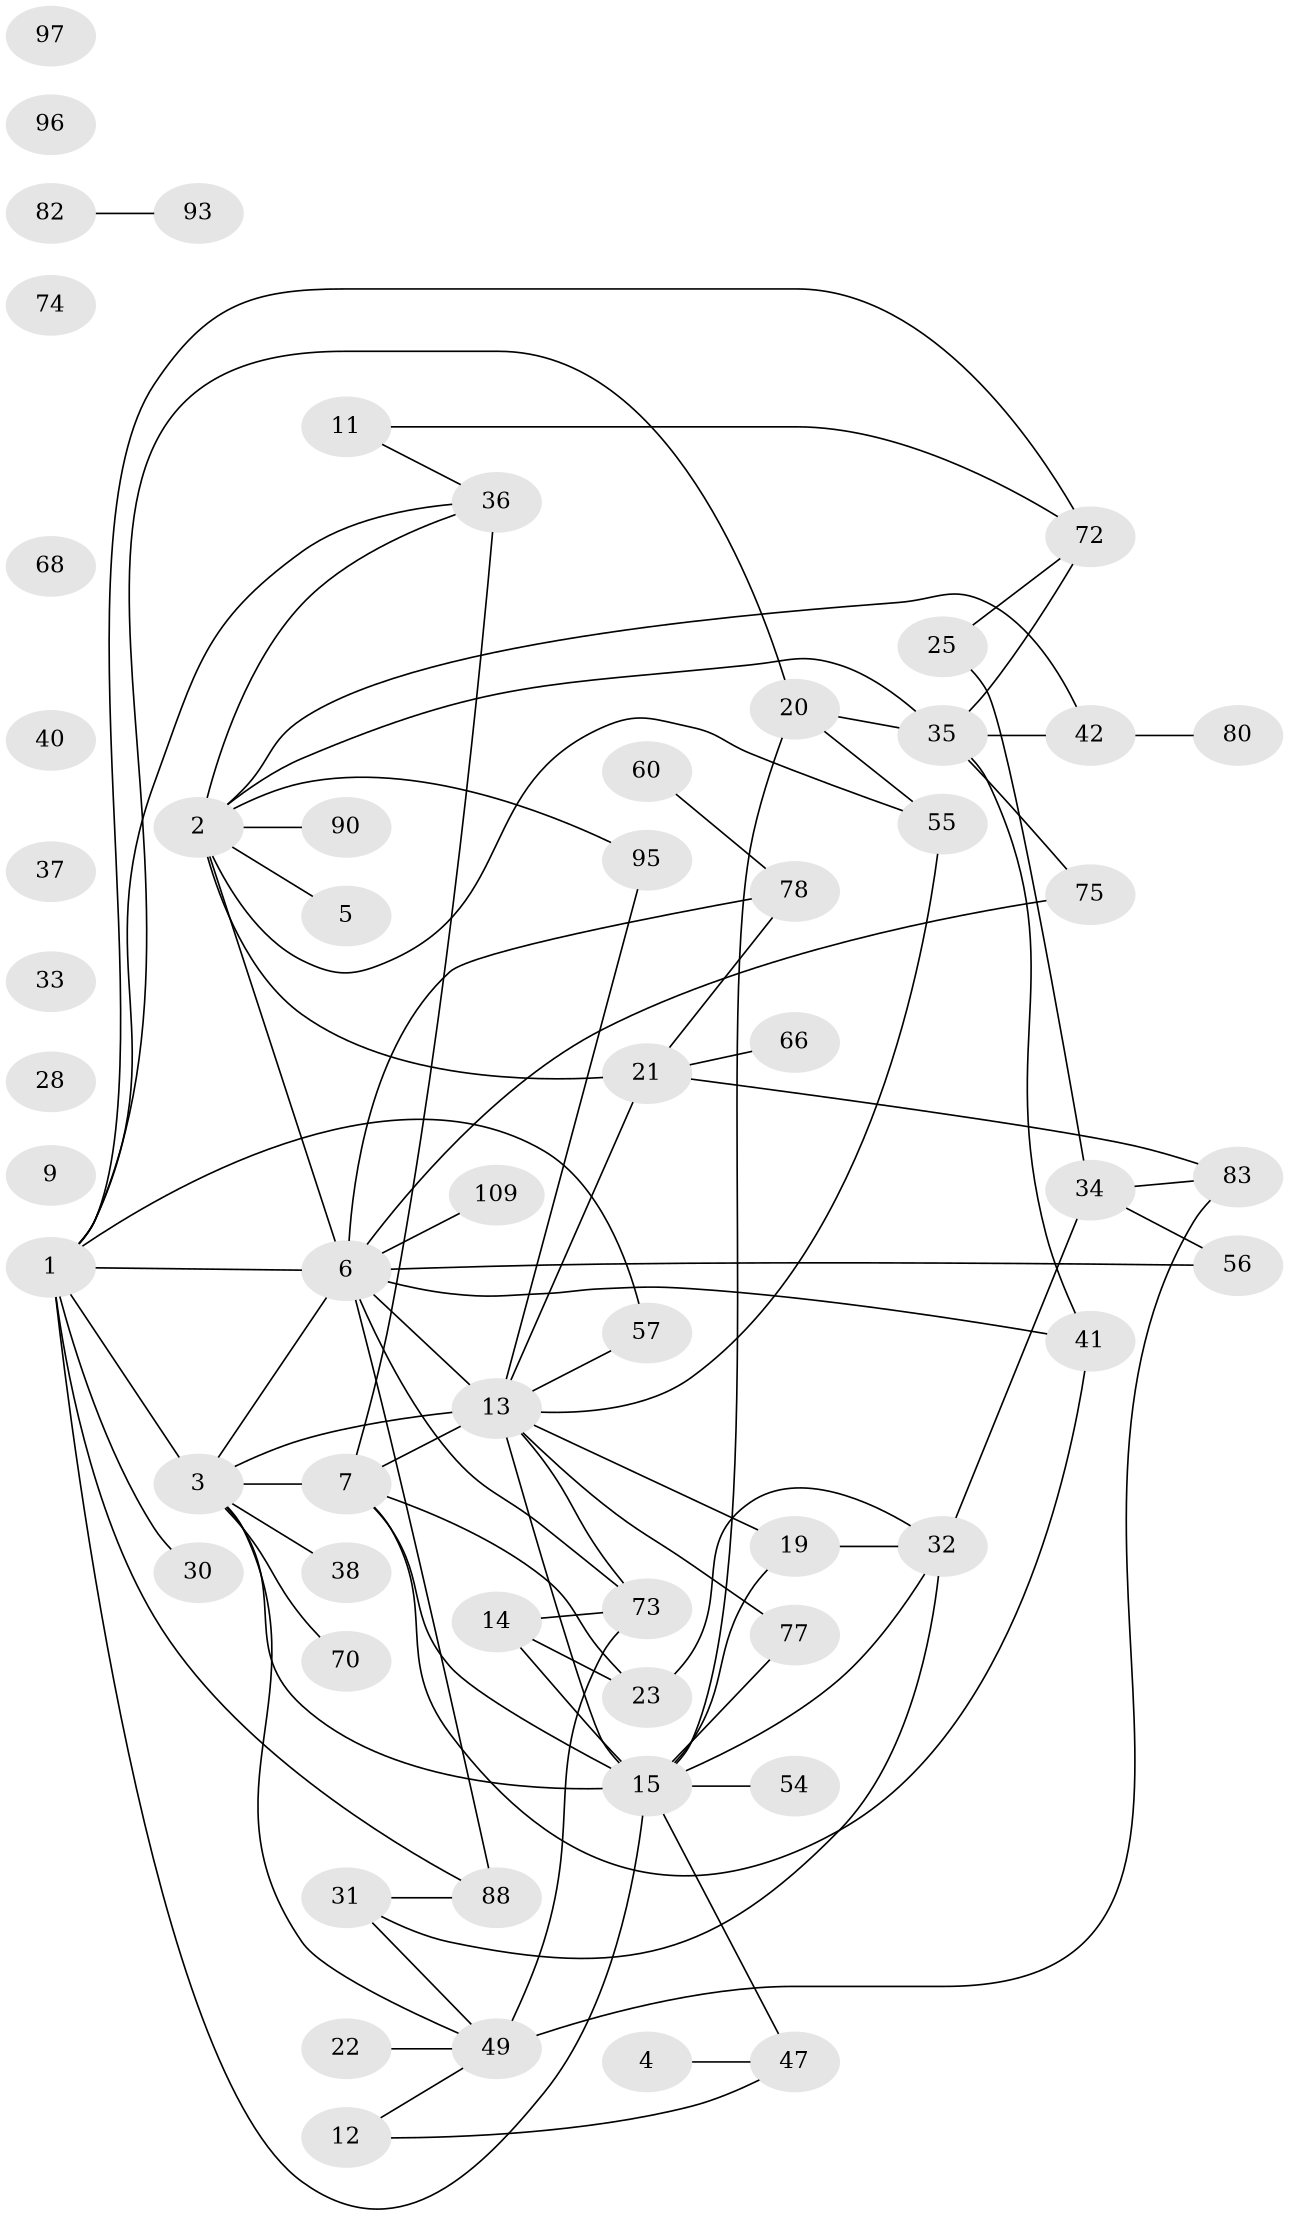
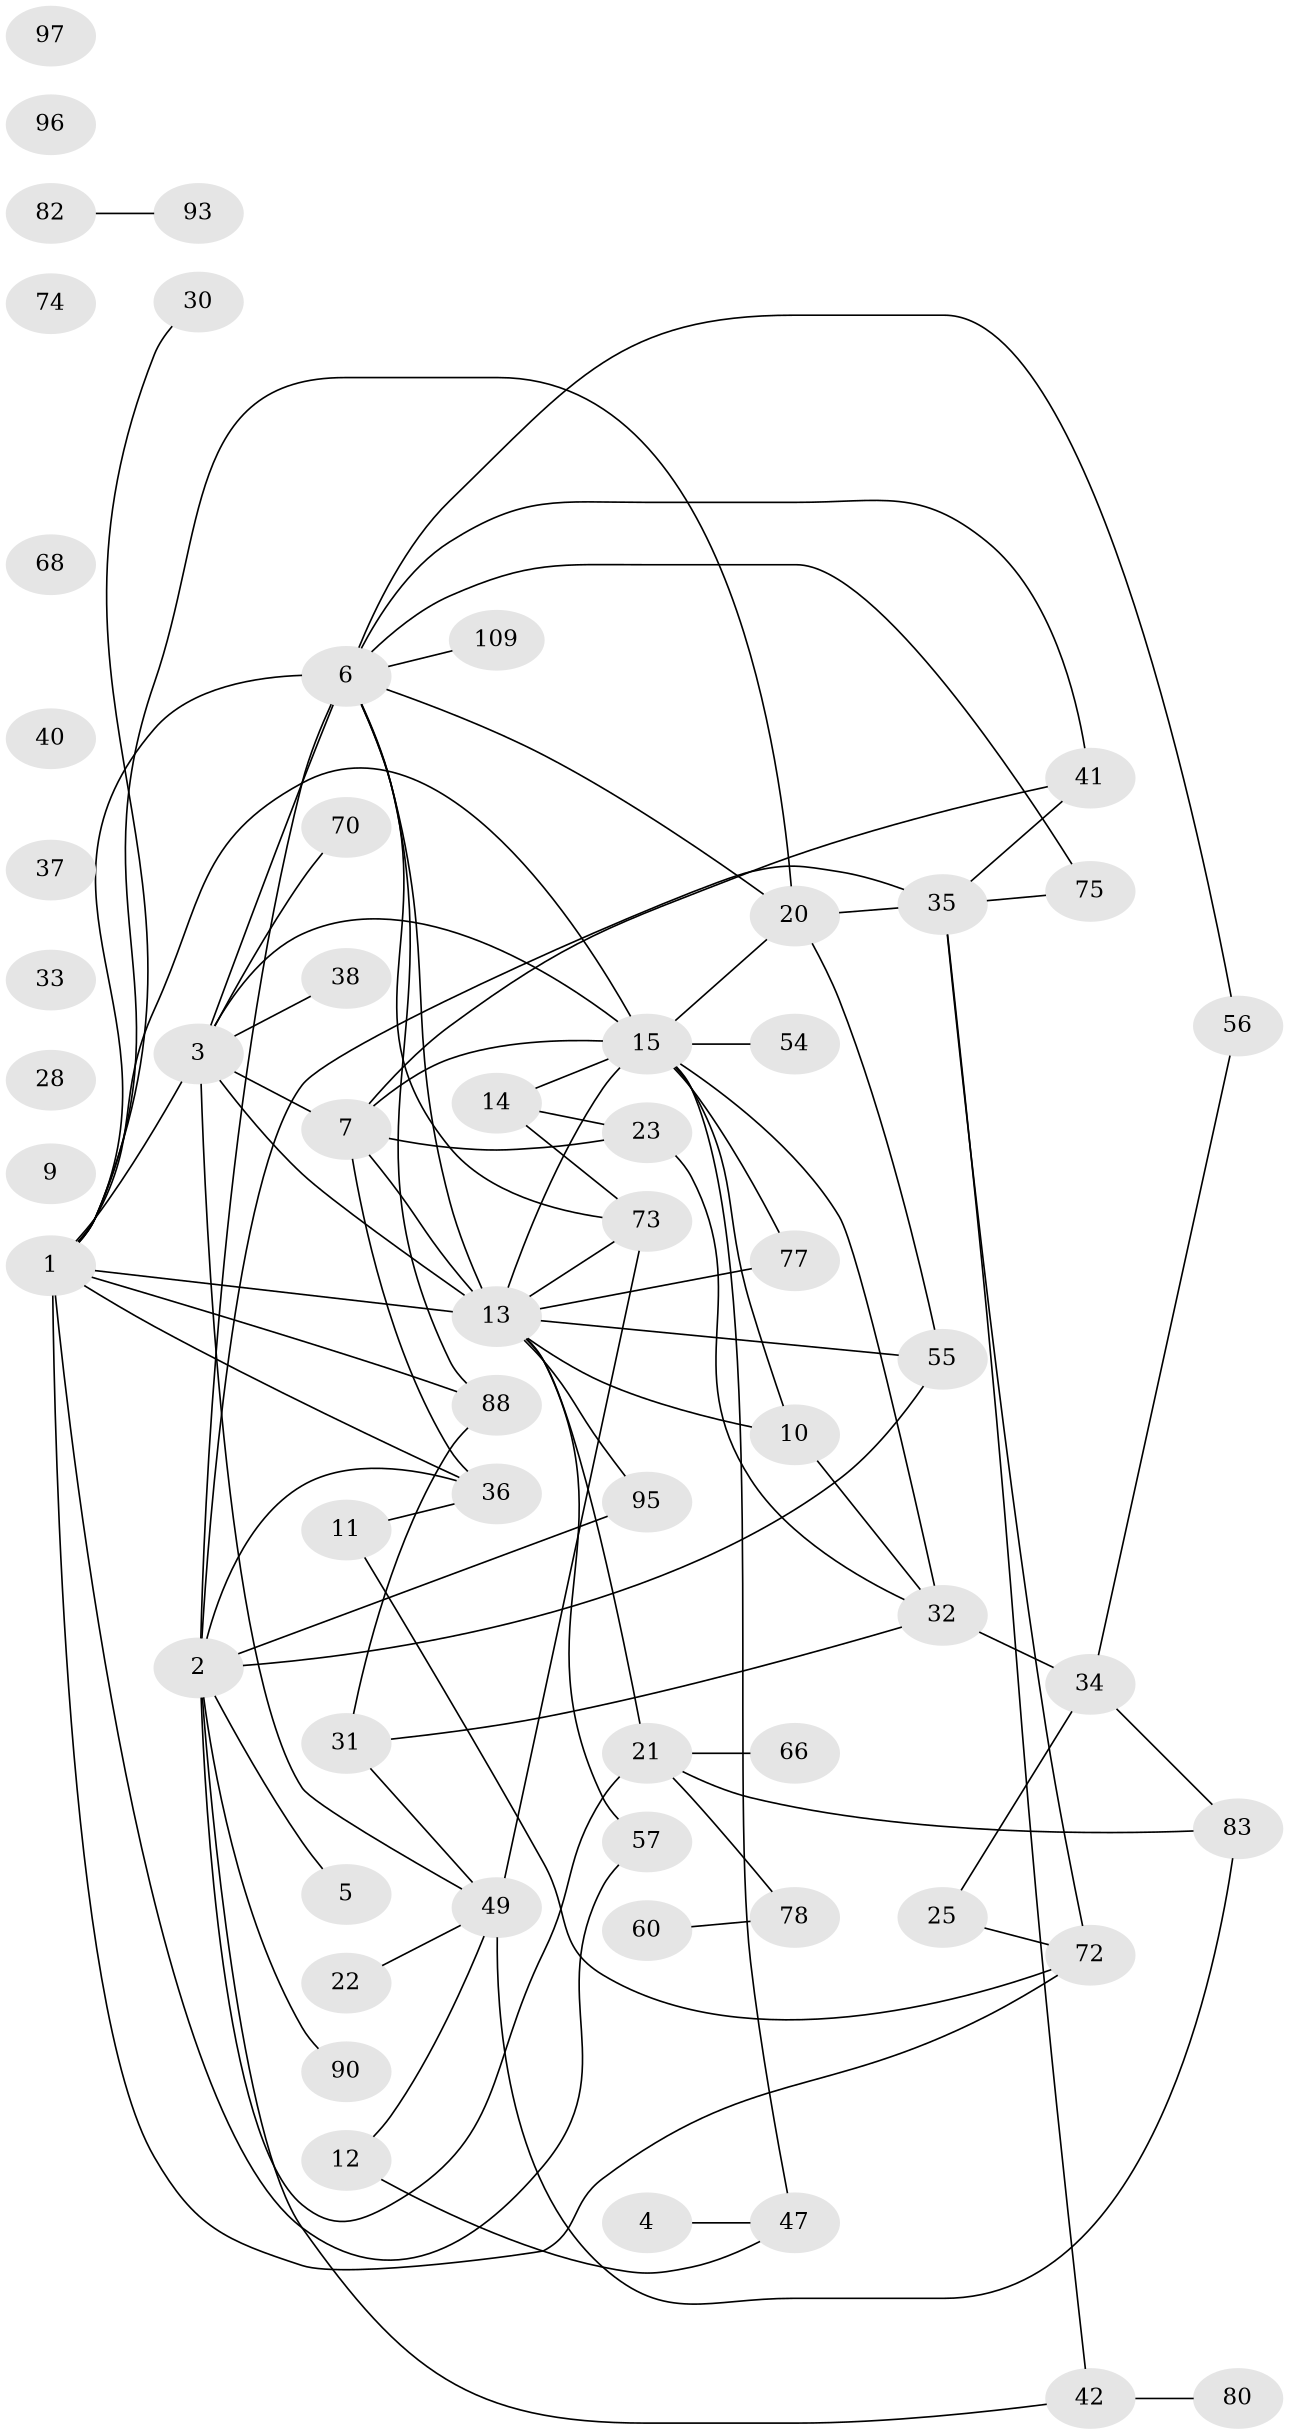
(458, 968) -> (583, 777)
none -> (274, 1291)
(795, 1546) -> (795, 1435)
